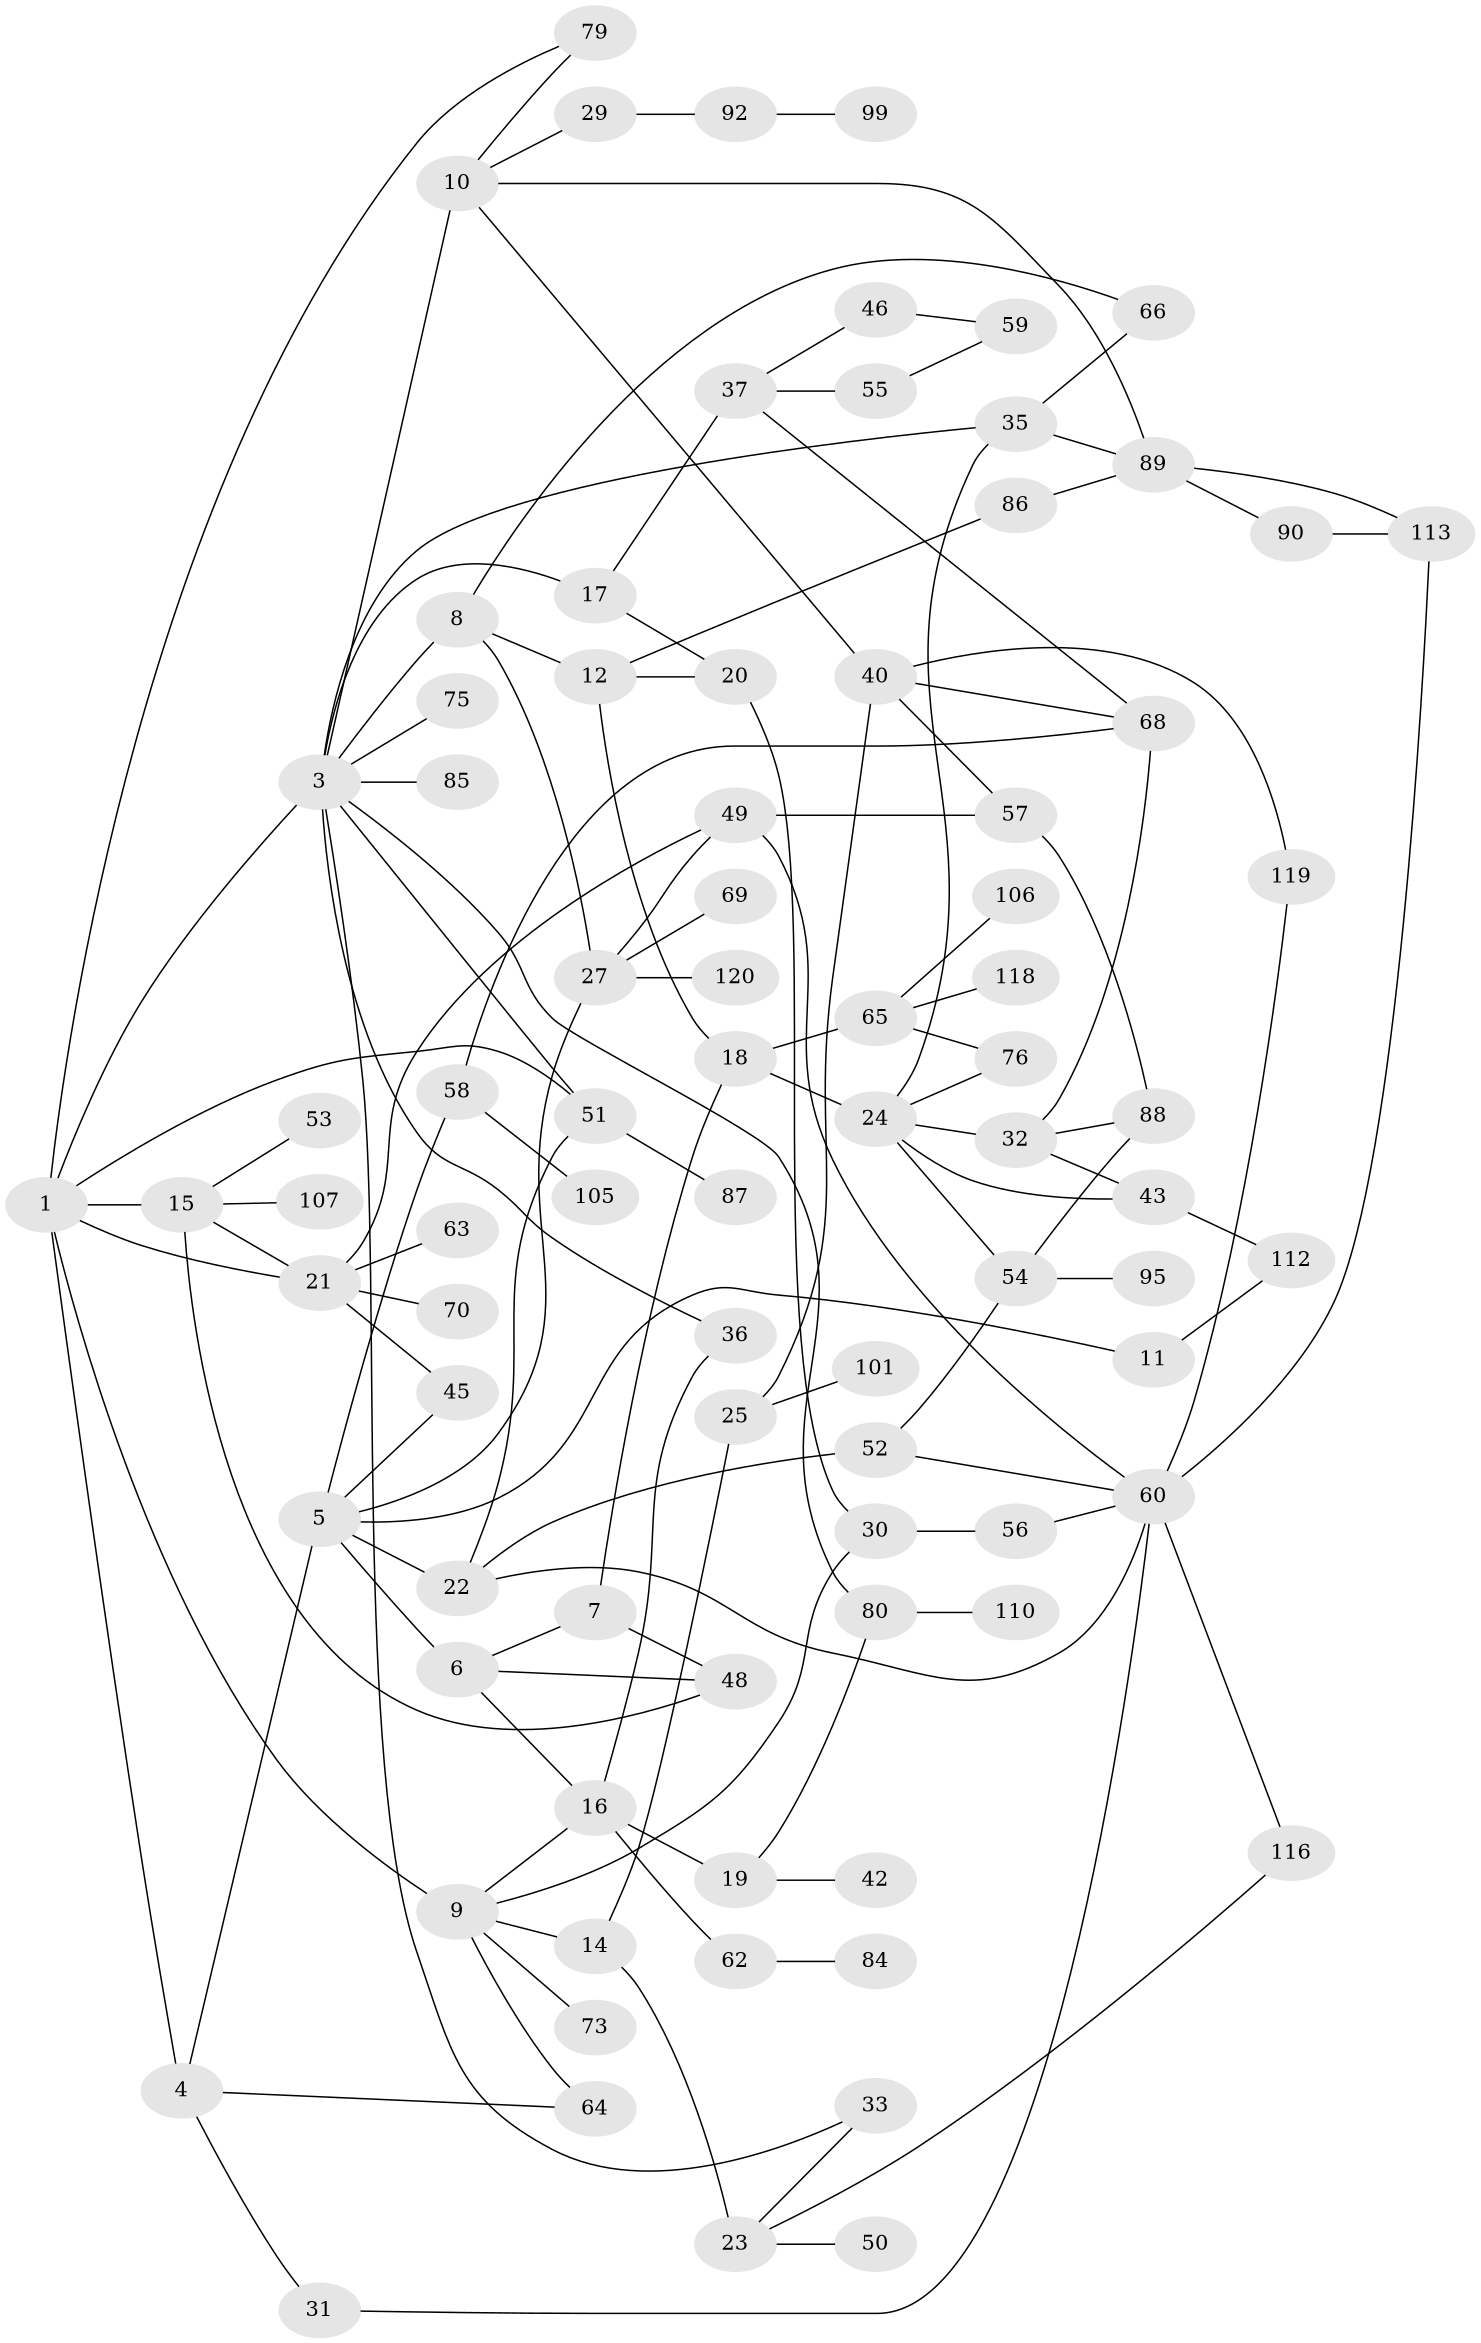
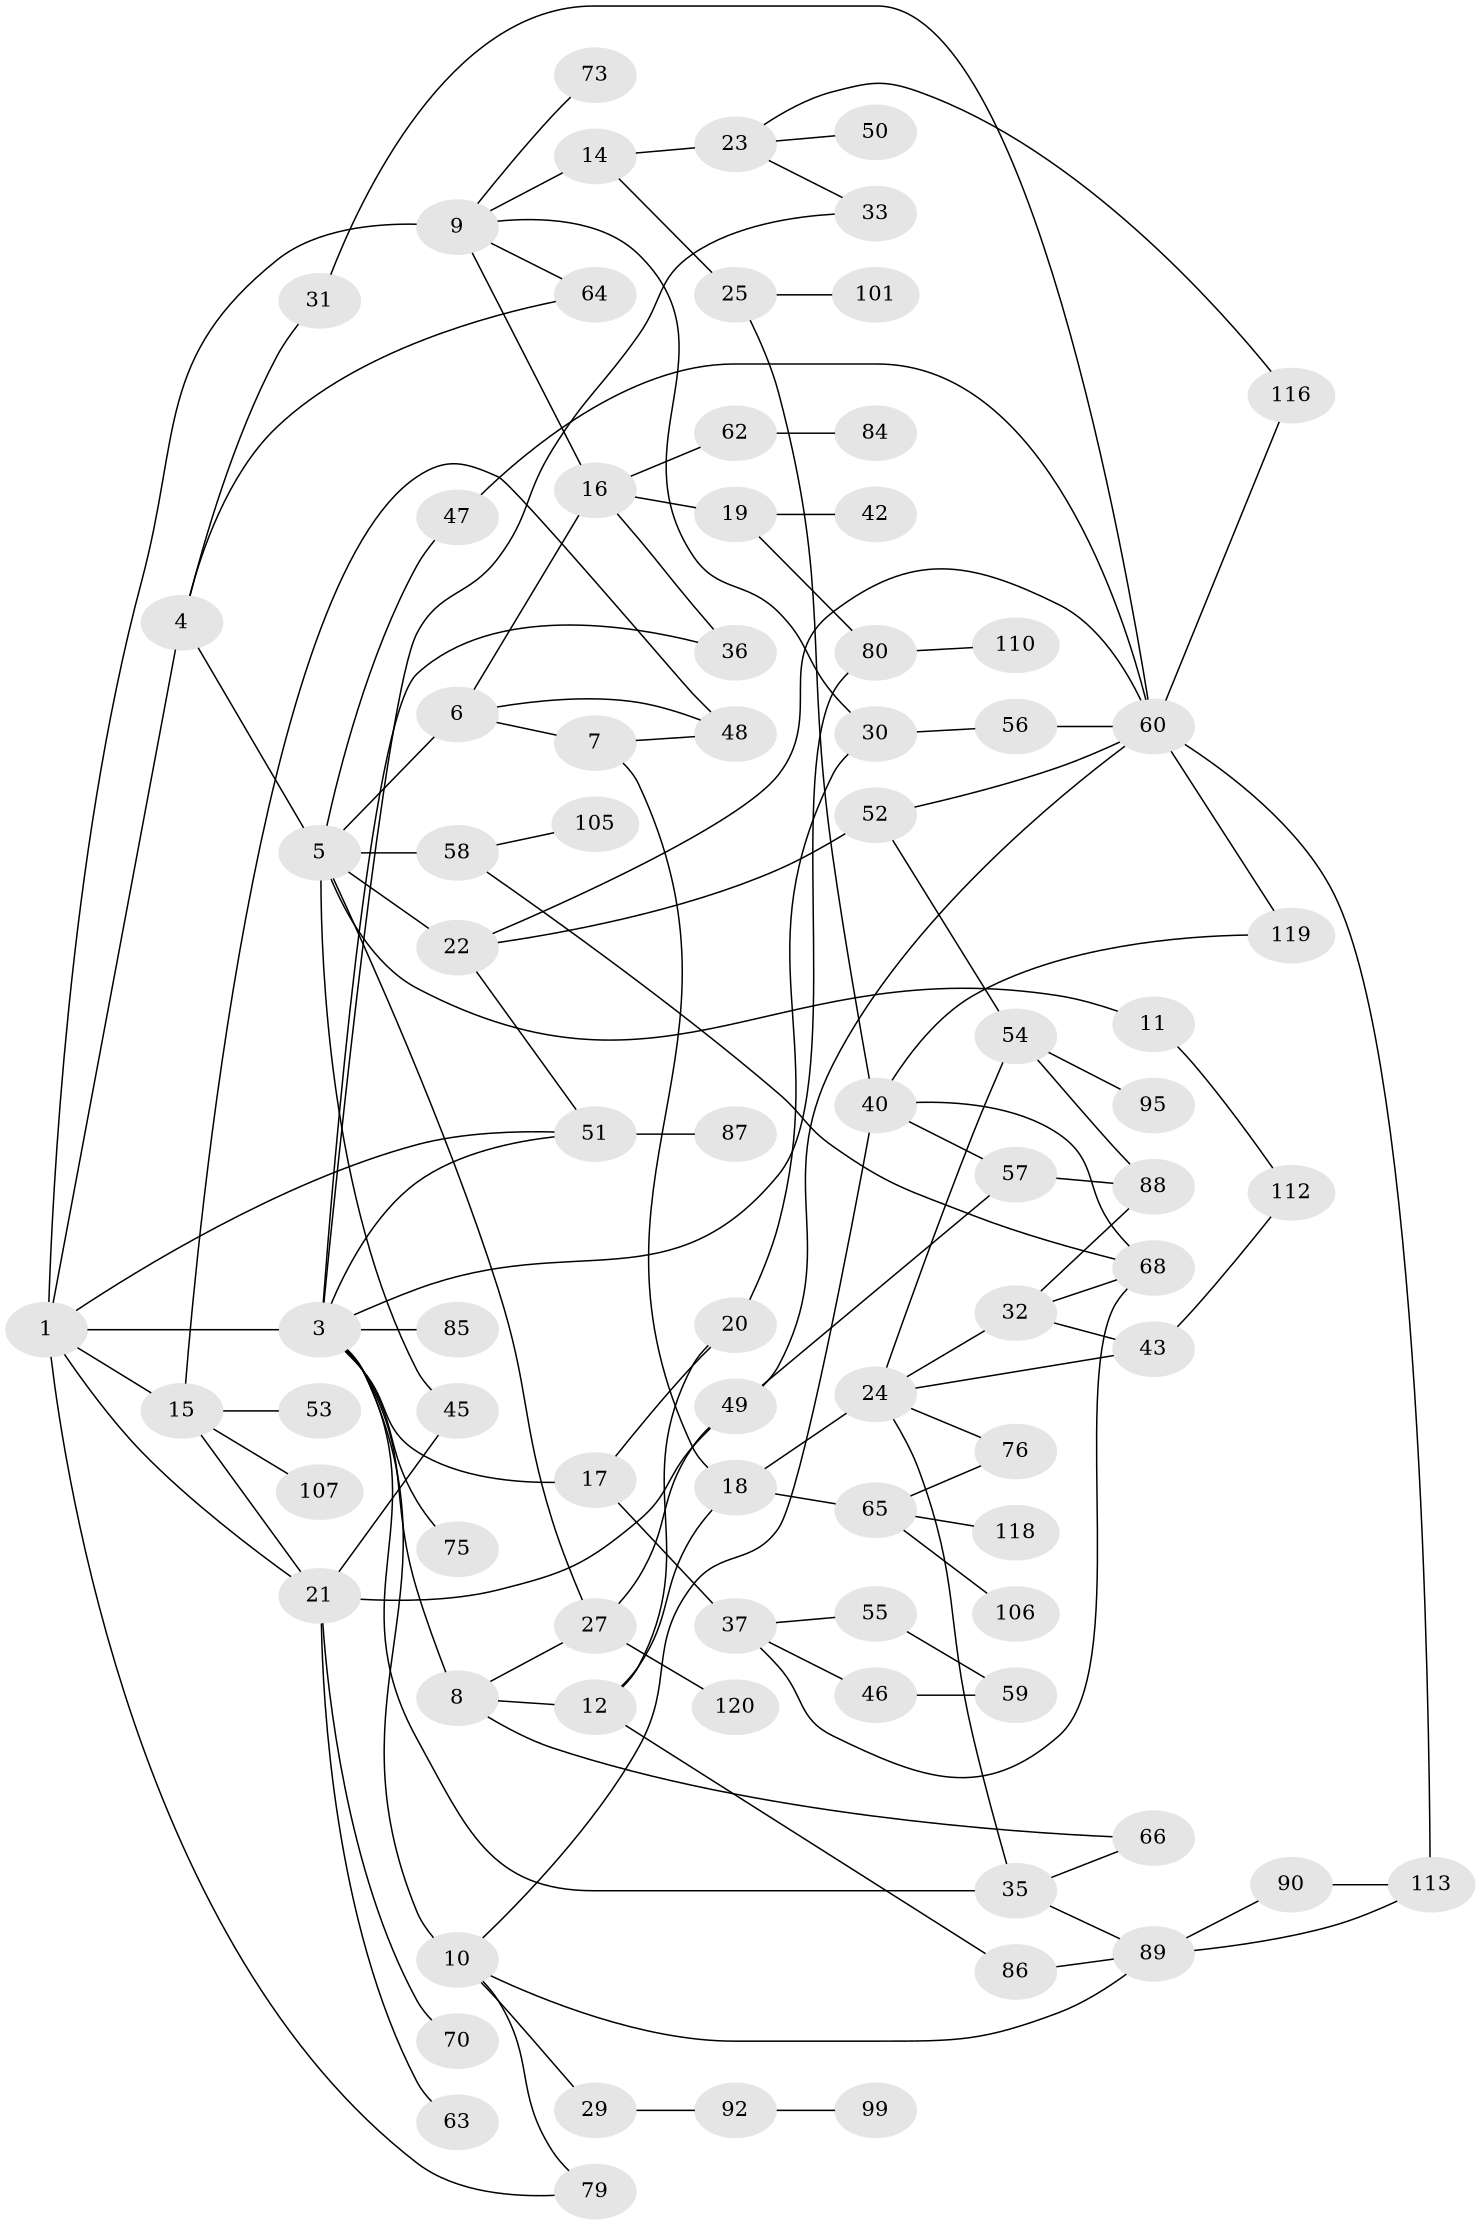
none -> (458, 517)
(736, 896) -> none
